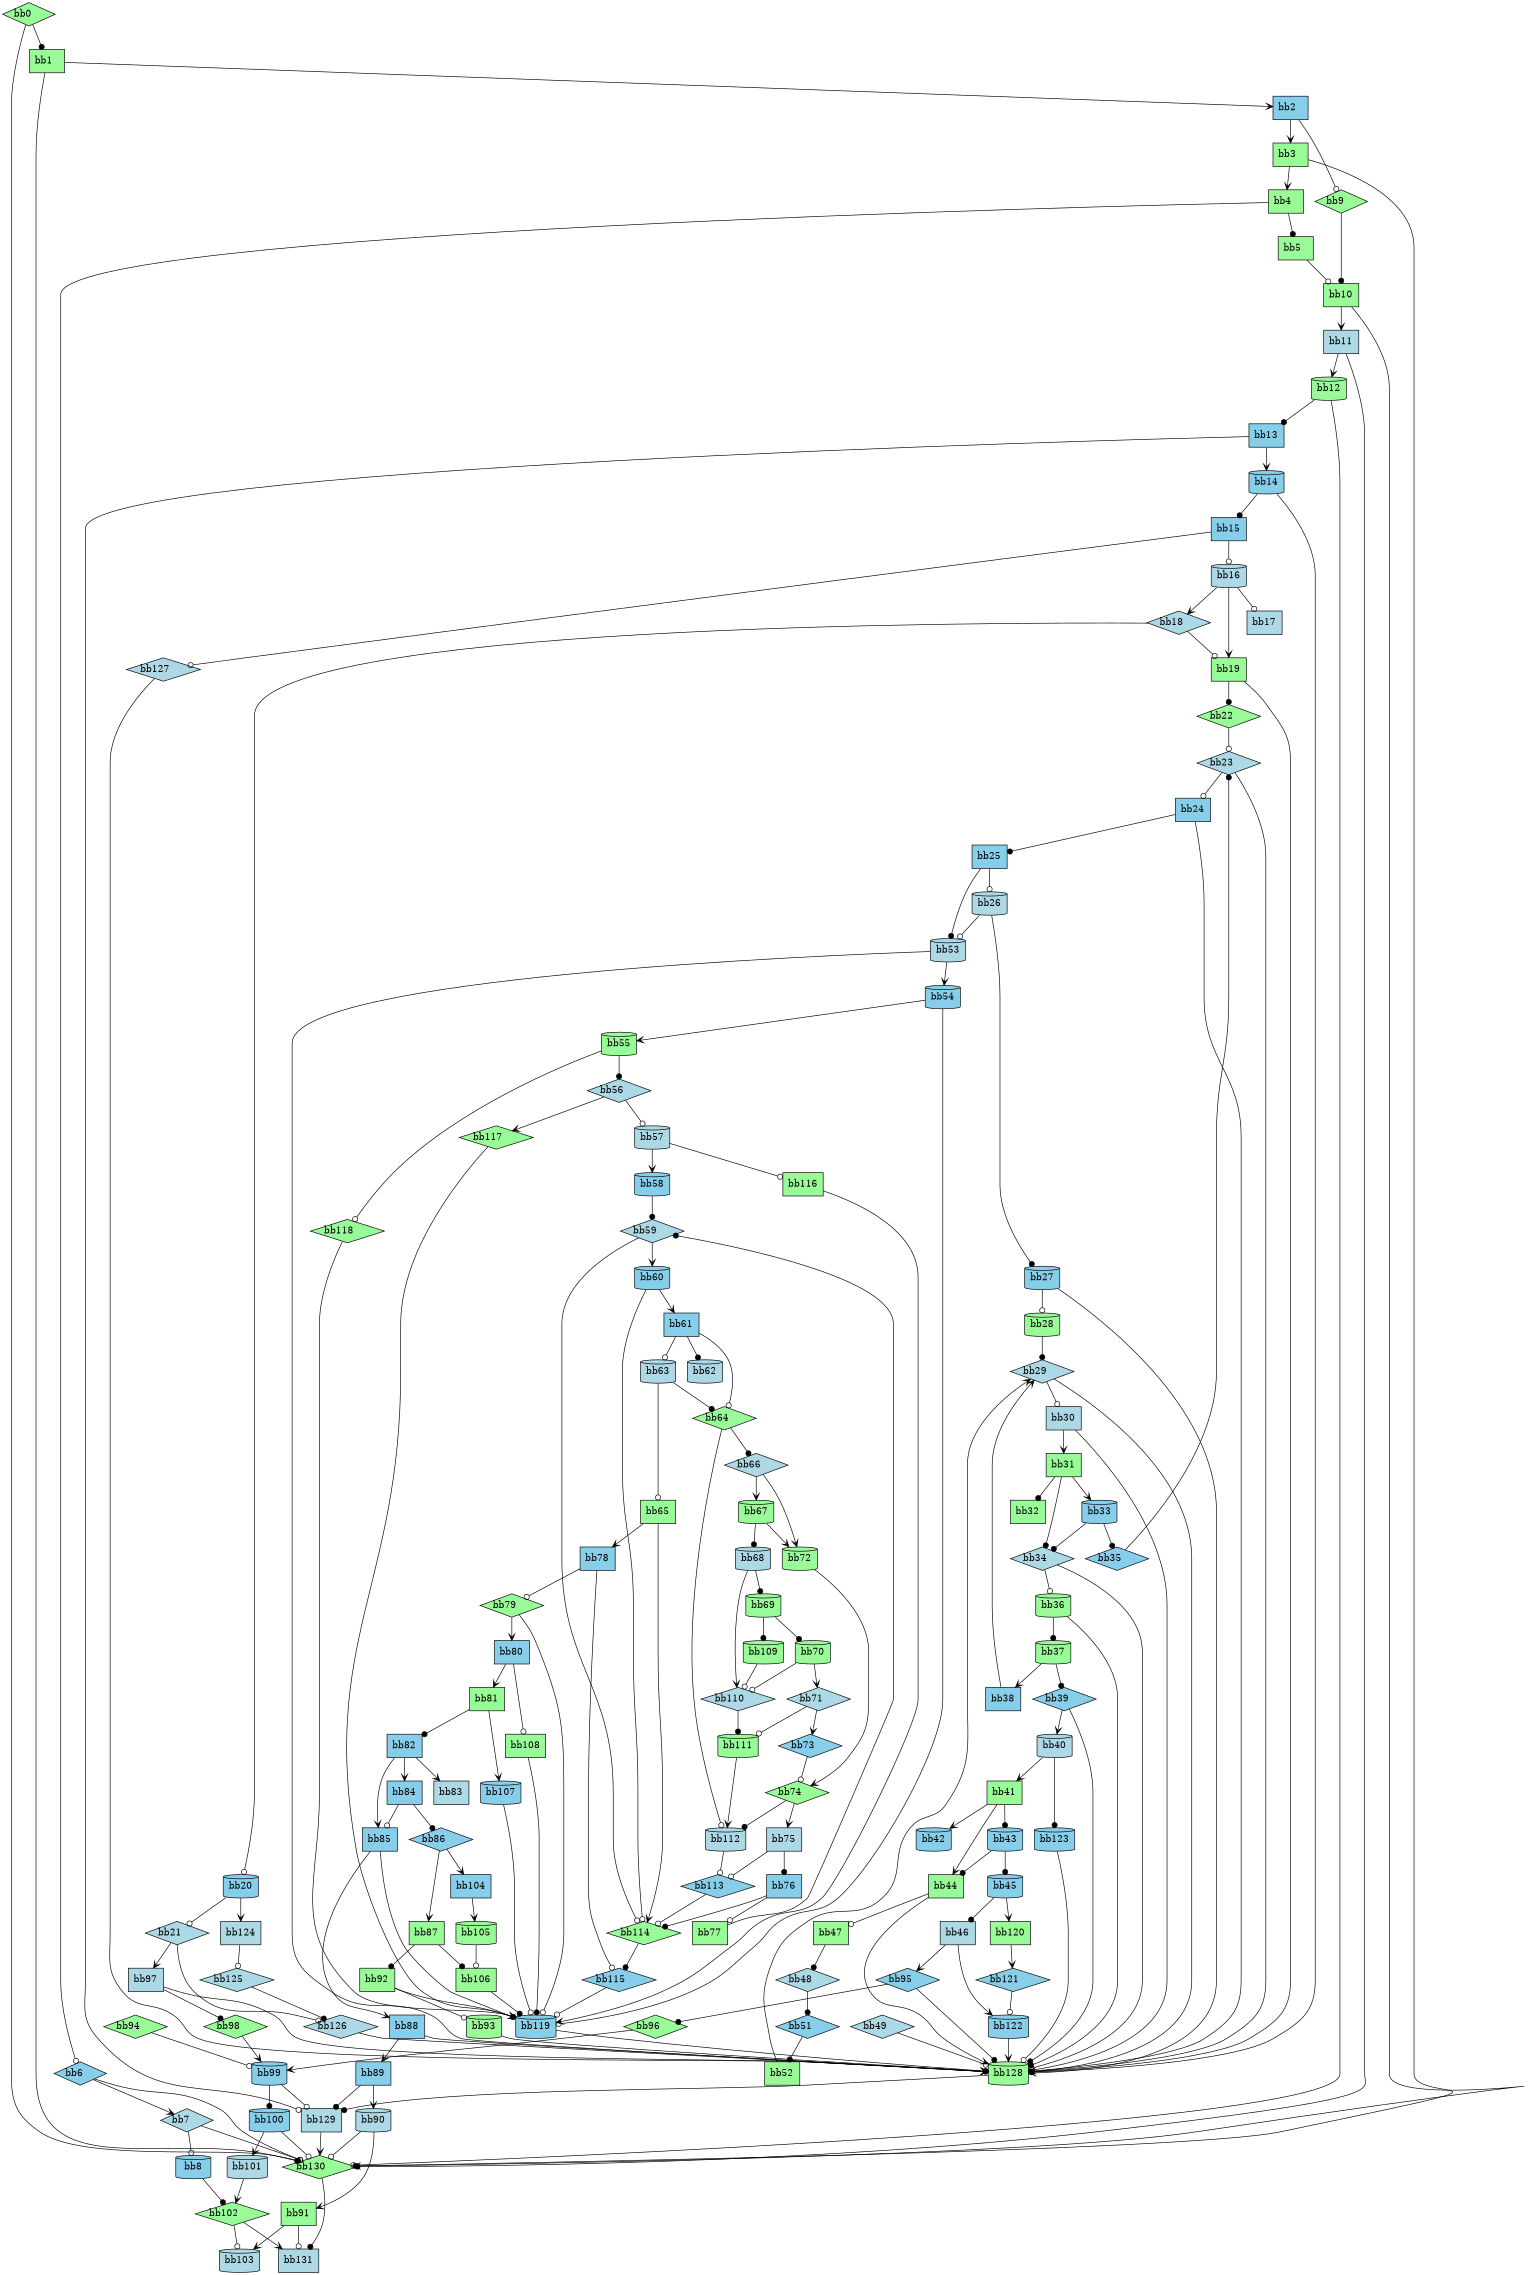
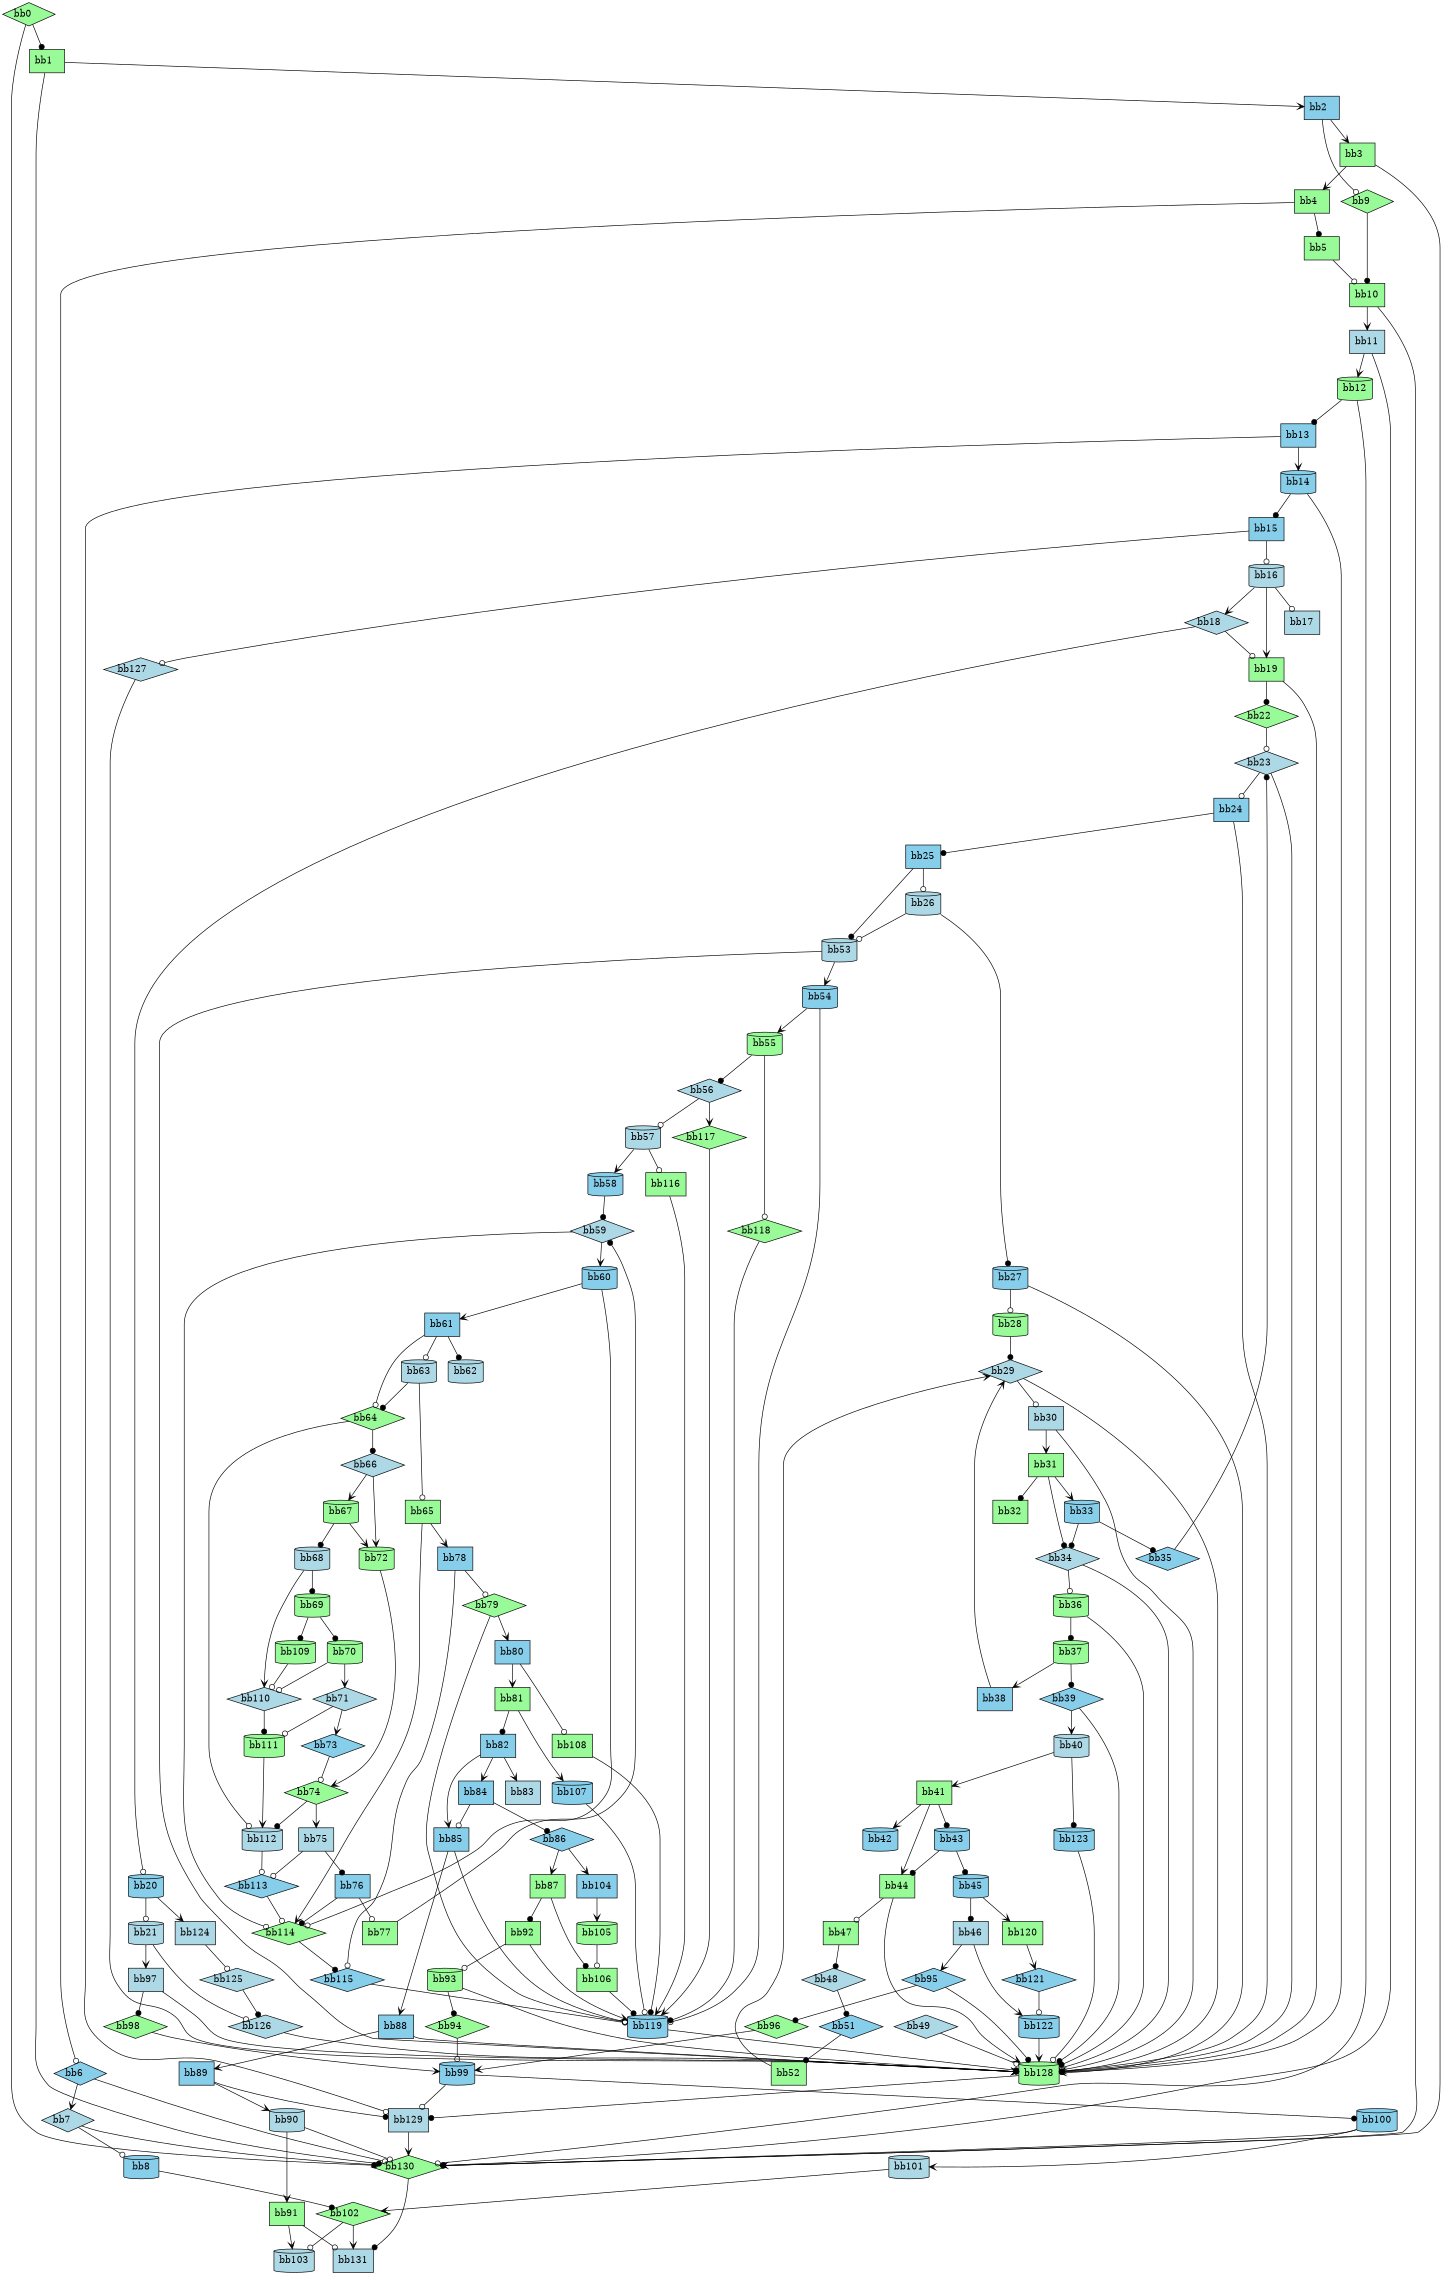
(177, 1933) -> (146, 1933)
none -> (451, 2001)
